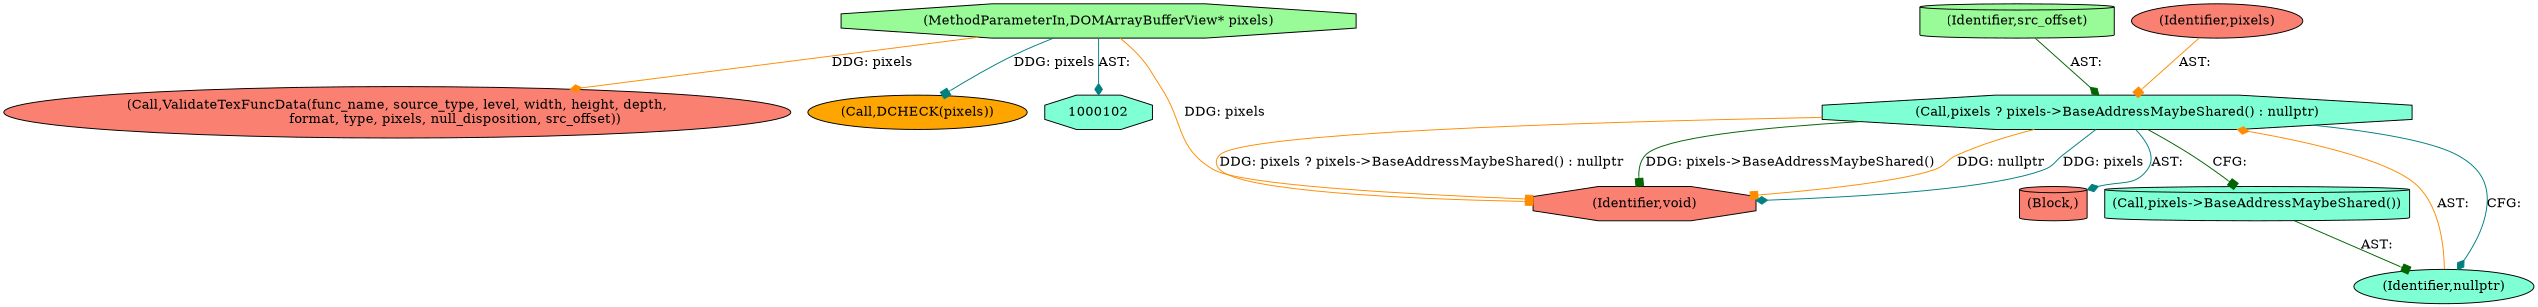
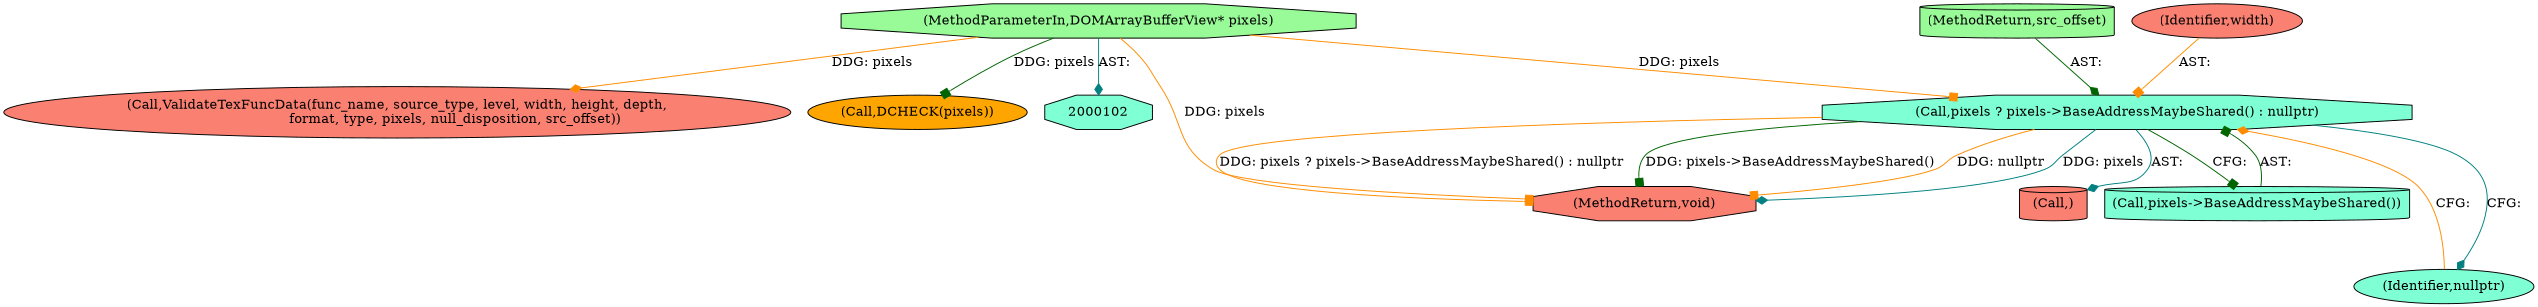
(2017, 21) -> (2017, 21)
(2217, 21) -> (2217, 21)
(1001, 62) -> (1001, 62)
none -> (1599, 66)
(1099, 112) -> (1099, 112)
(1645, 204) -> (1645, 204)
(2053, 204) -> (2053, 204)
(2455, 204) -> (2455, 204)
(2348, 244) -> (2255, 155)
